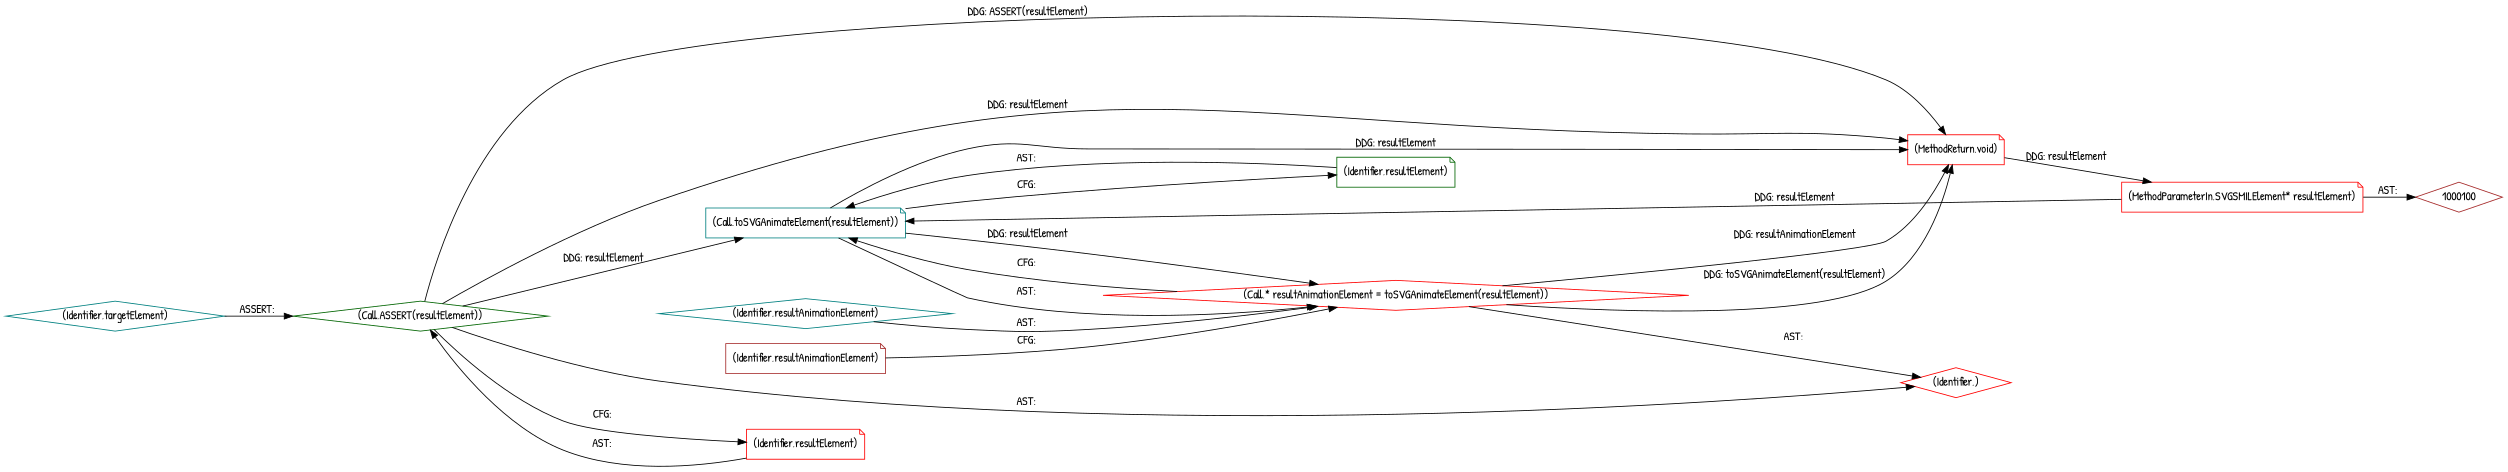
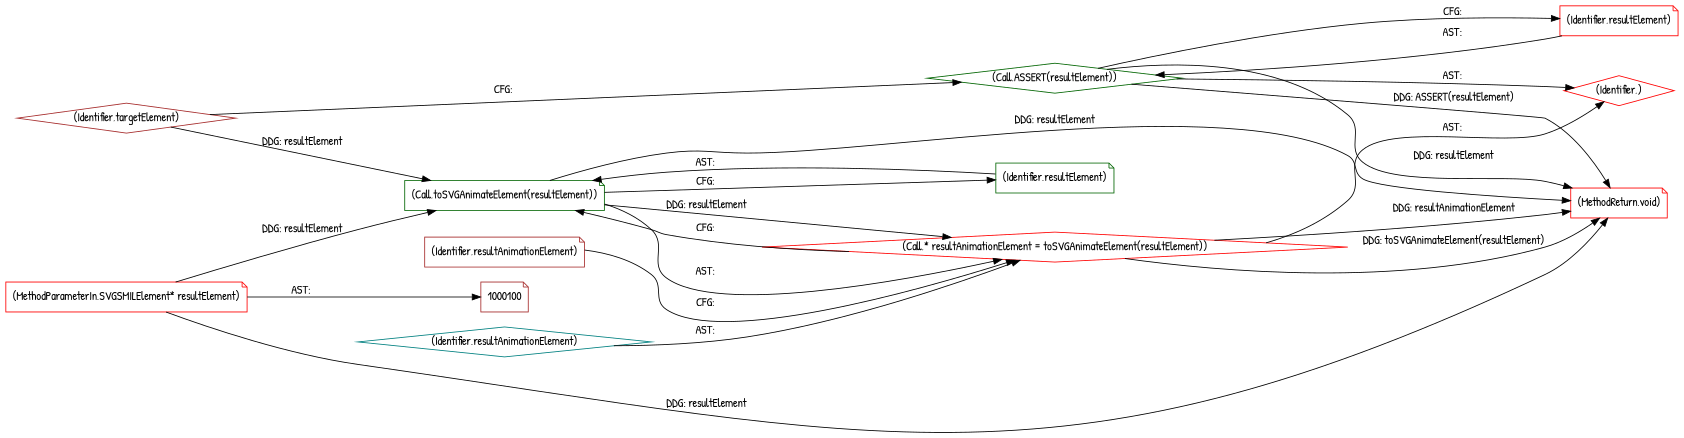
(2074, 169) -> (901, 430)
(2459, 197) -> (505, 297)
(806, 223) -> (505, 196)
(599, 273) -> (297, 153)
(259, 310) -> (505, 90)
(115, 316) -> (126, 118)
